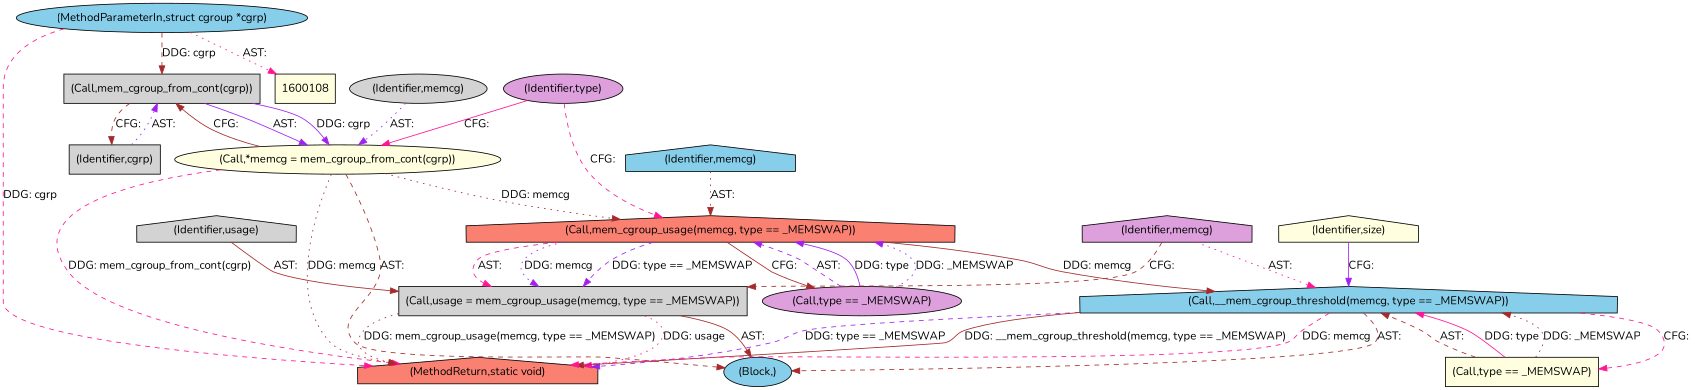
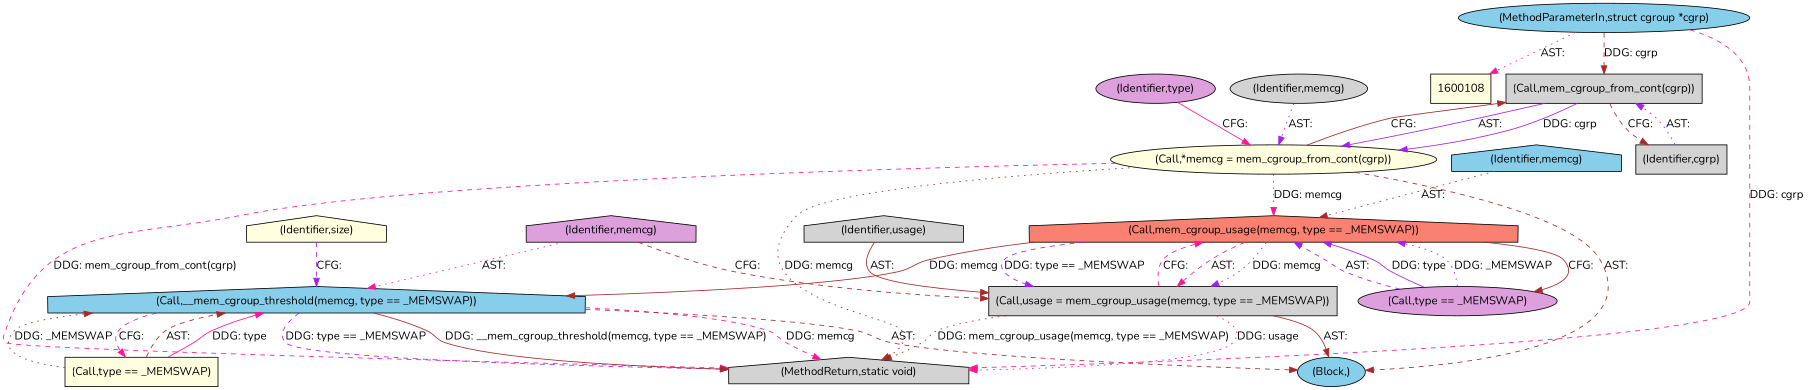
(590, 174) -> (1166, 257)
(498, 200) -> (1274, 191)
(1349, 260) -> (316, 260)
(478, 372) -> (849, 372)
